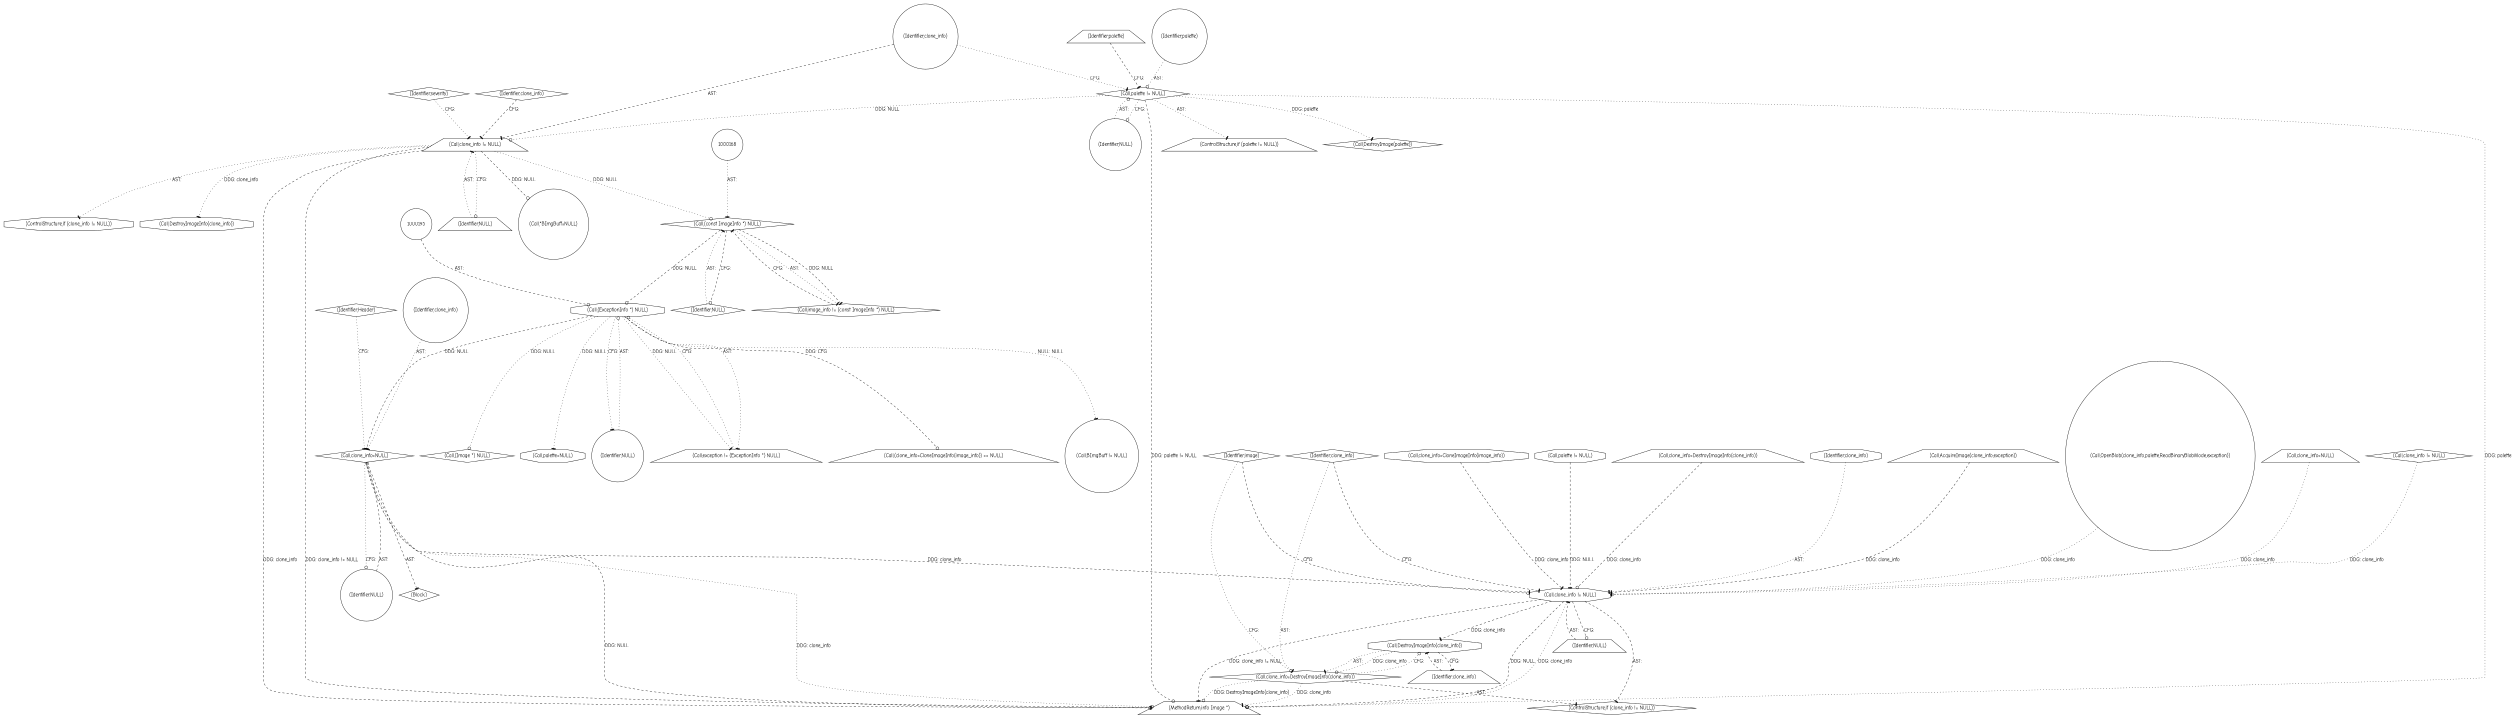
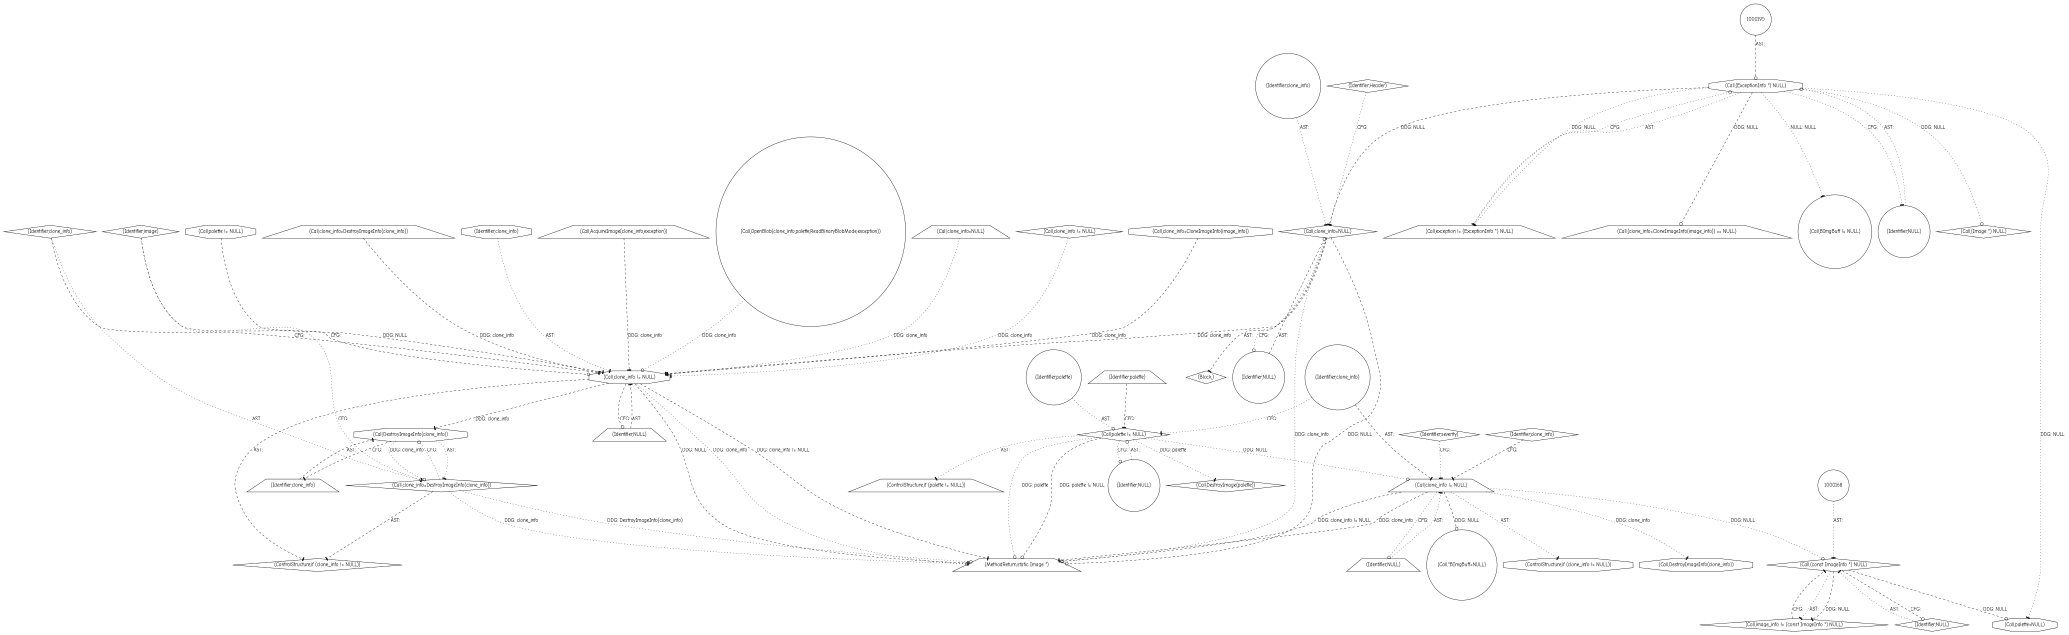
(674, 266) -> (1927, 594)
(816, 352) -> (1746, 128)
(1199, 708) -> (1017, 565)
